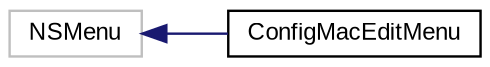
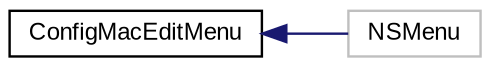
(197, 34) -> (317, 34)
